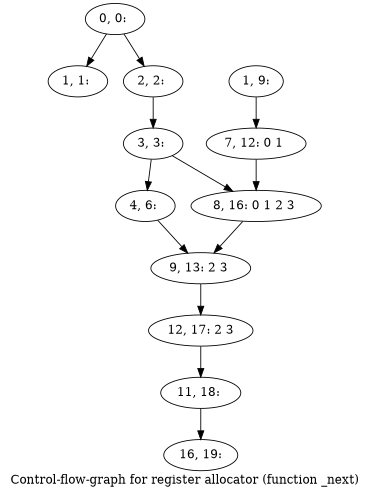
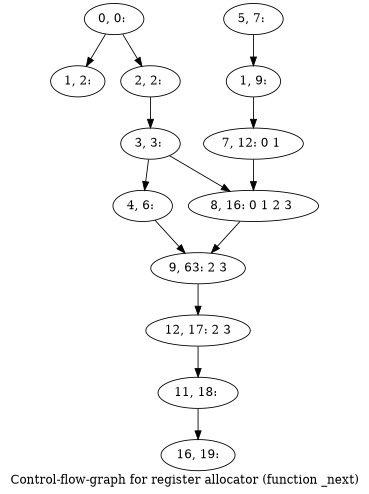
none -> (253, 19)
(78, 81) -> (78, 81)
(201, 268) -> (198, 268)
